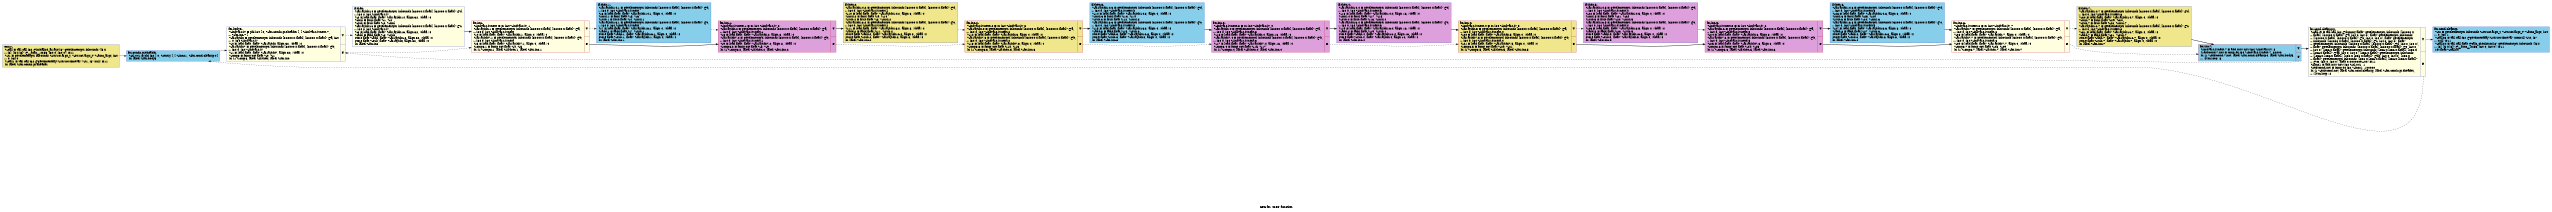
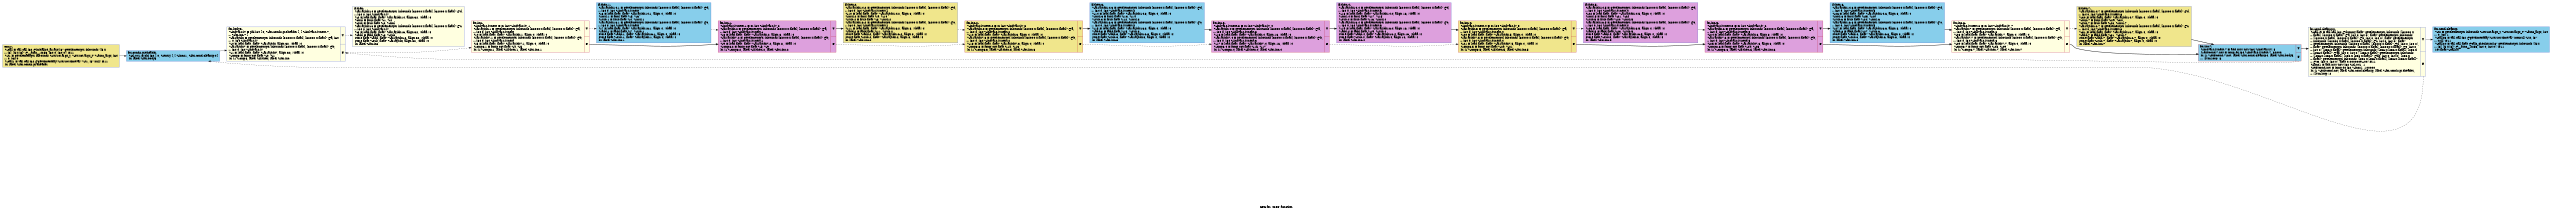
(467, 31) -> none
(2132, 54) -> (2132, 54)
